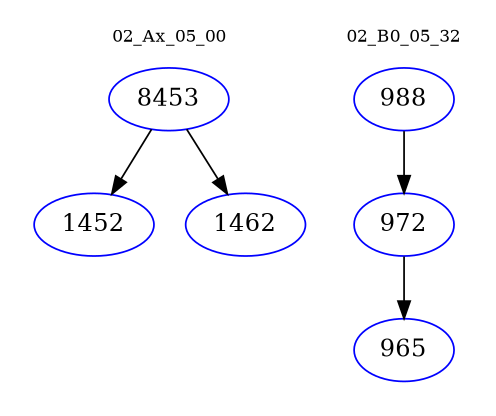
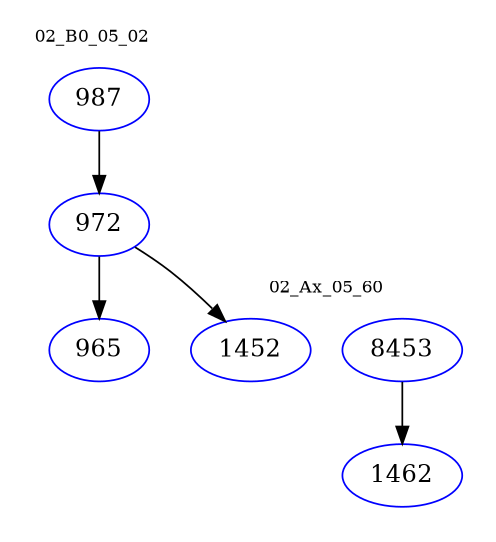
(170, 37) -> (327, 288)
(404, 37) -> (92, 37)
(404, 99) -> (99, 99)
(136, 154) -> (189, 287)
